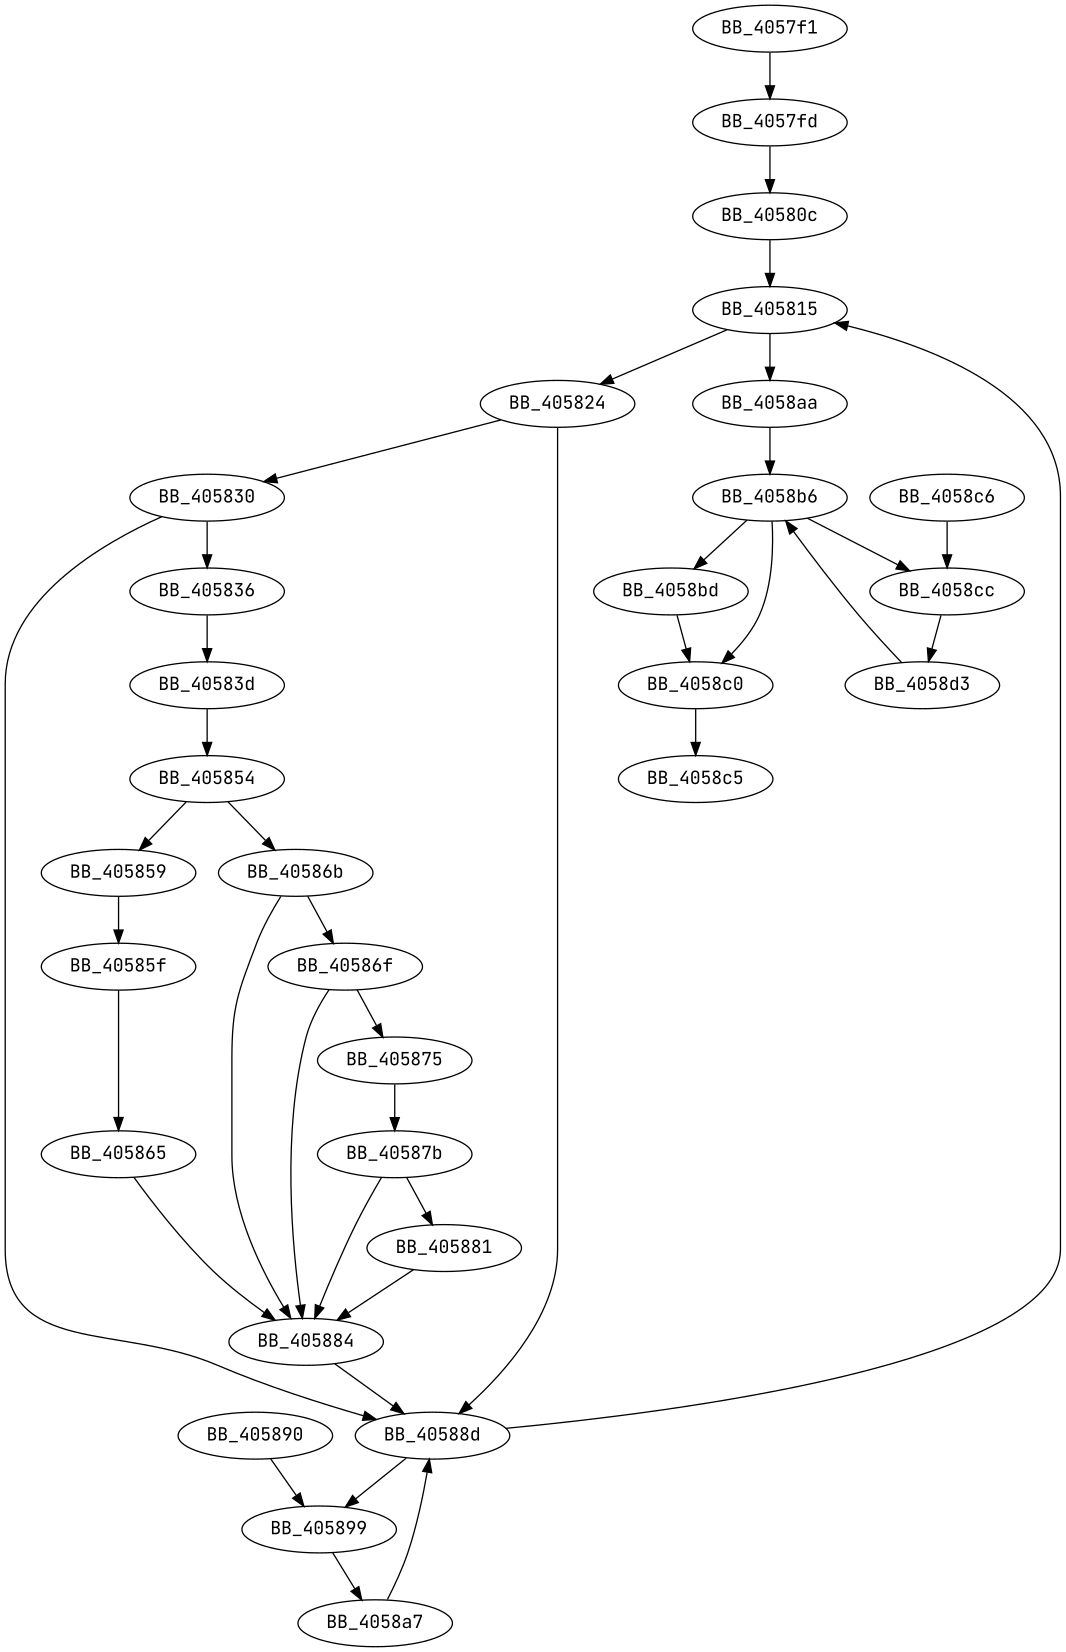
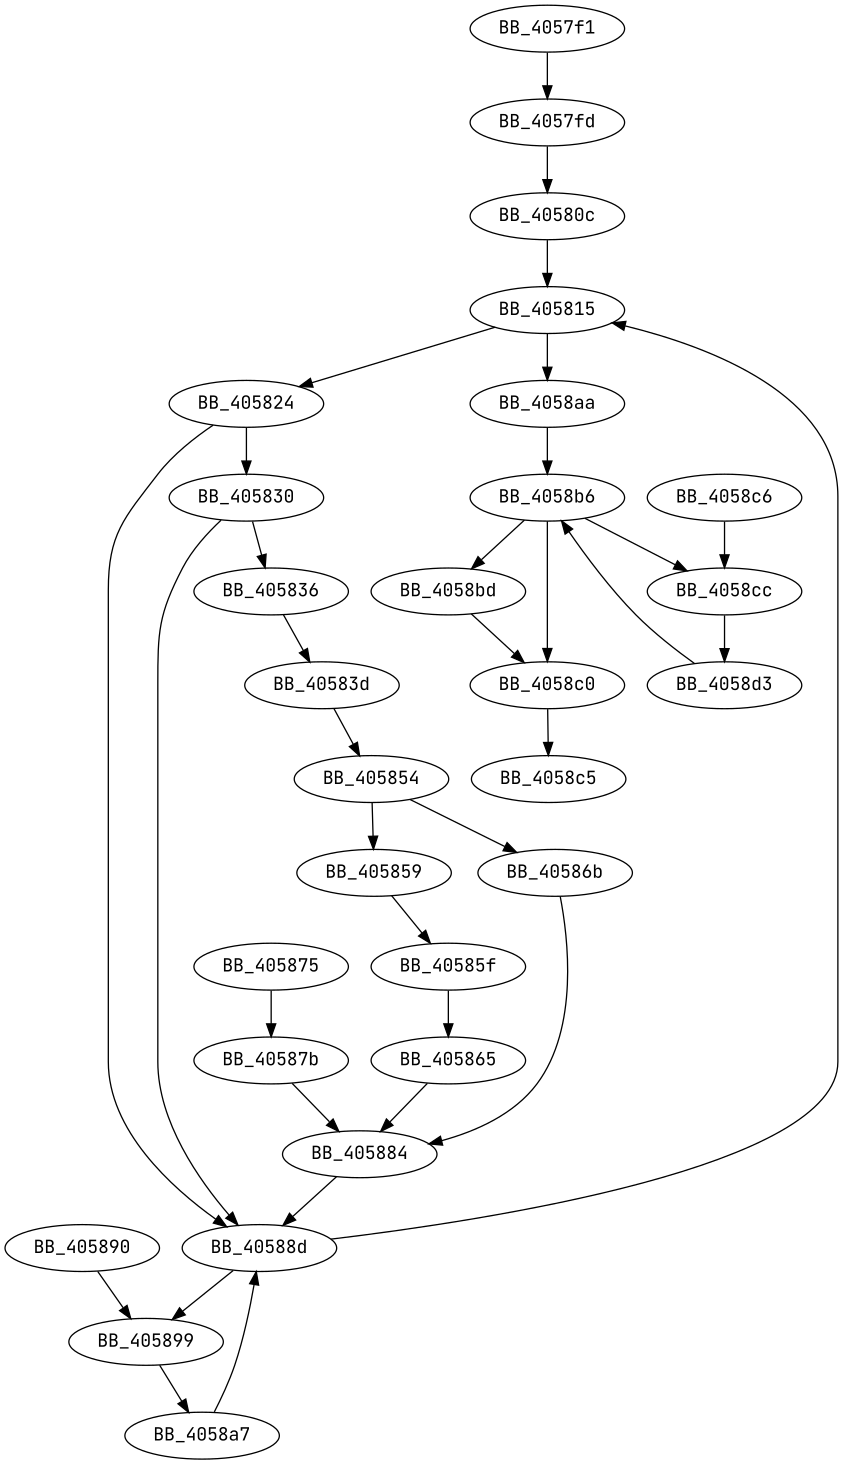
(345, 967) -> none
(444, 1248) -> none
